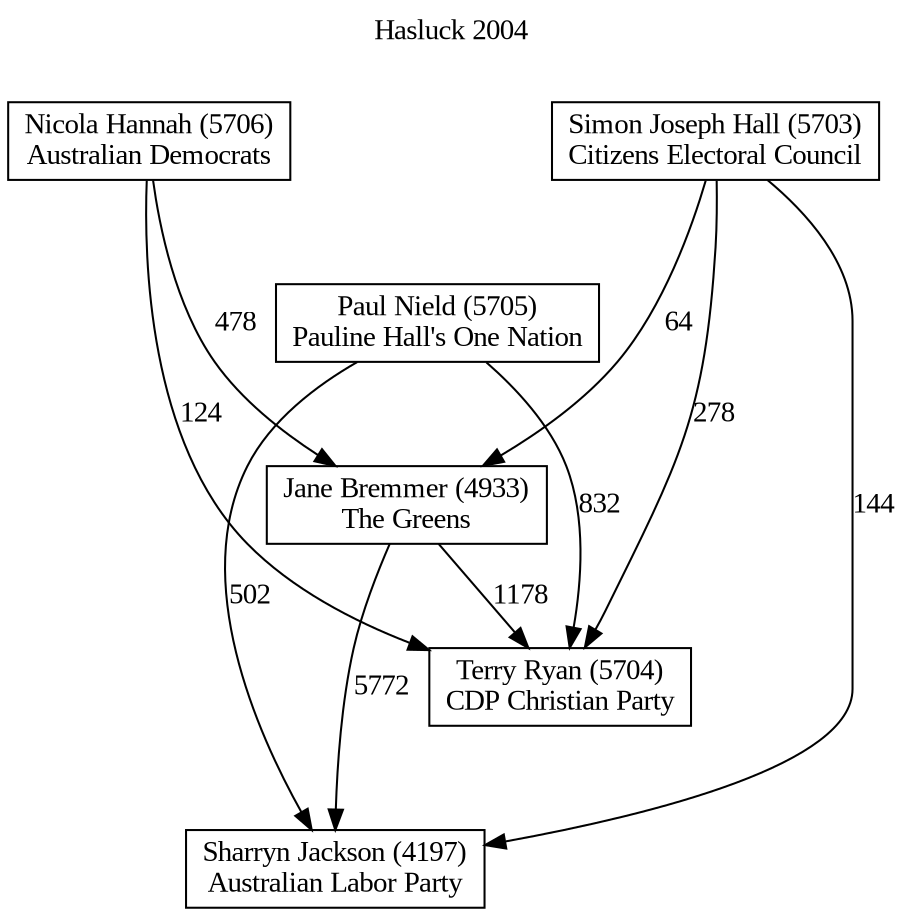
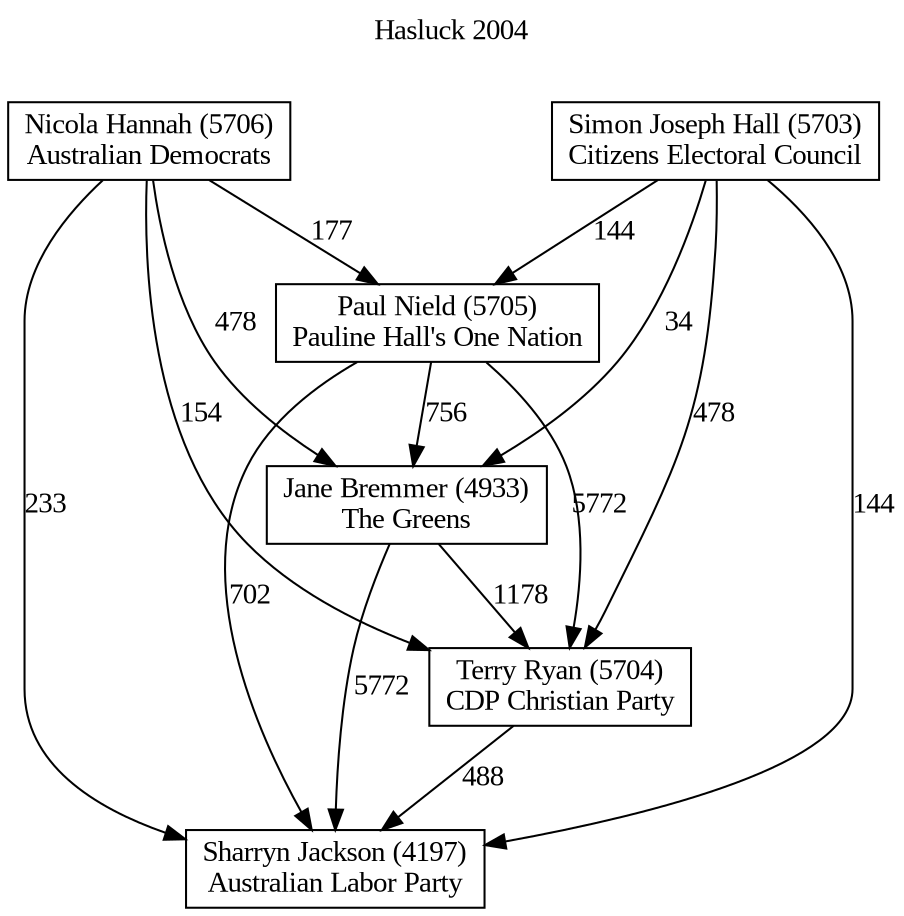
none -> (585, 226)
none -> (285, 227)
(679, 323) -> (679, 323)
none -> (424, 404)
(201, 414) -> (201, 414)
(715, 414) -> (715, 414)
(600, 505) -> (600, 505)
none -> (25, 530)
(250, 596) -> (250, 596)
none -> (456, 772)
